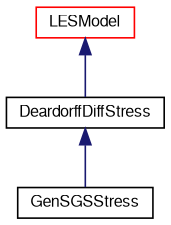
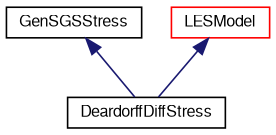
(85, 166) -> (116, 74)
